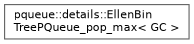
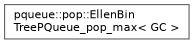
(97, 22) -> (97, 22)
